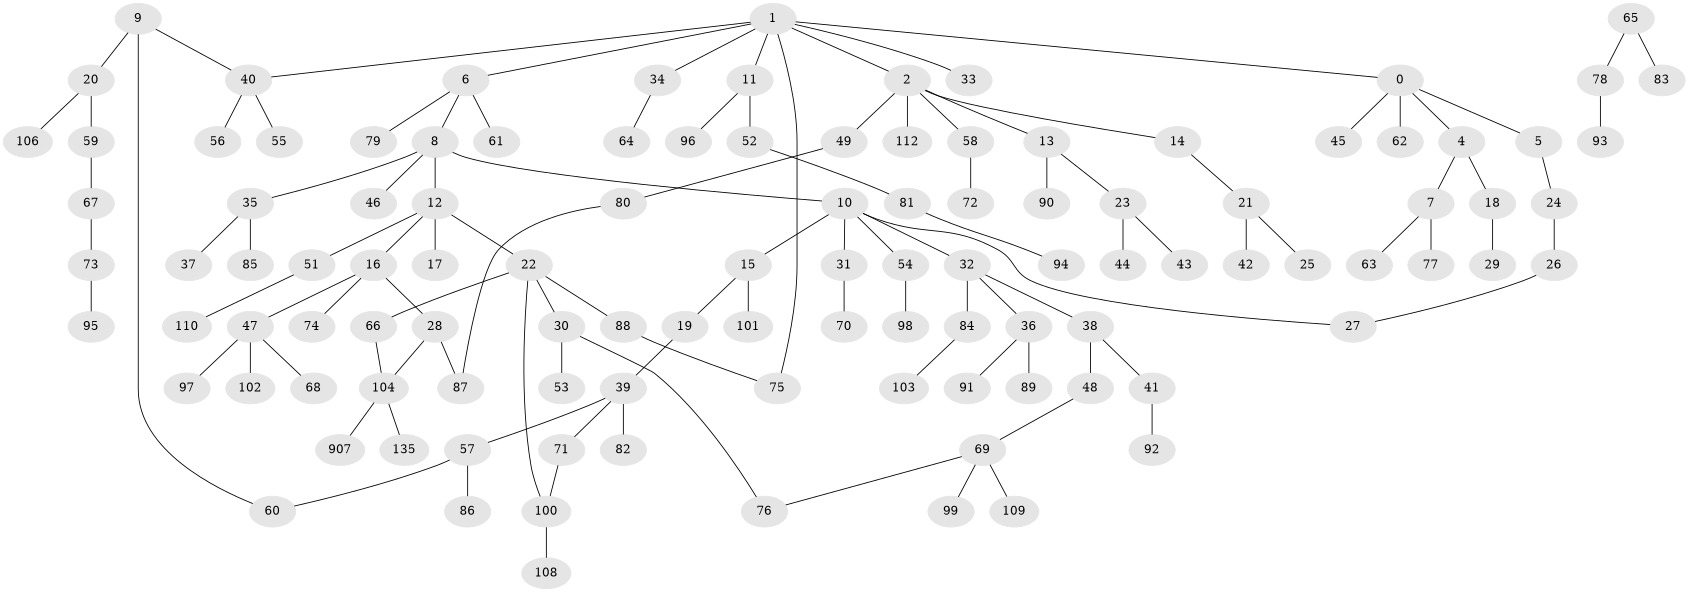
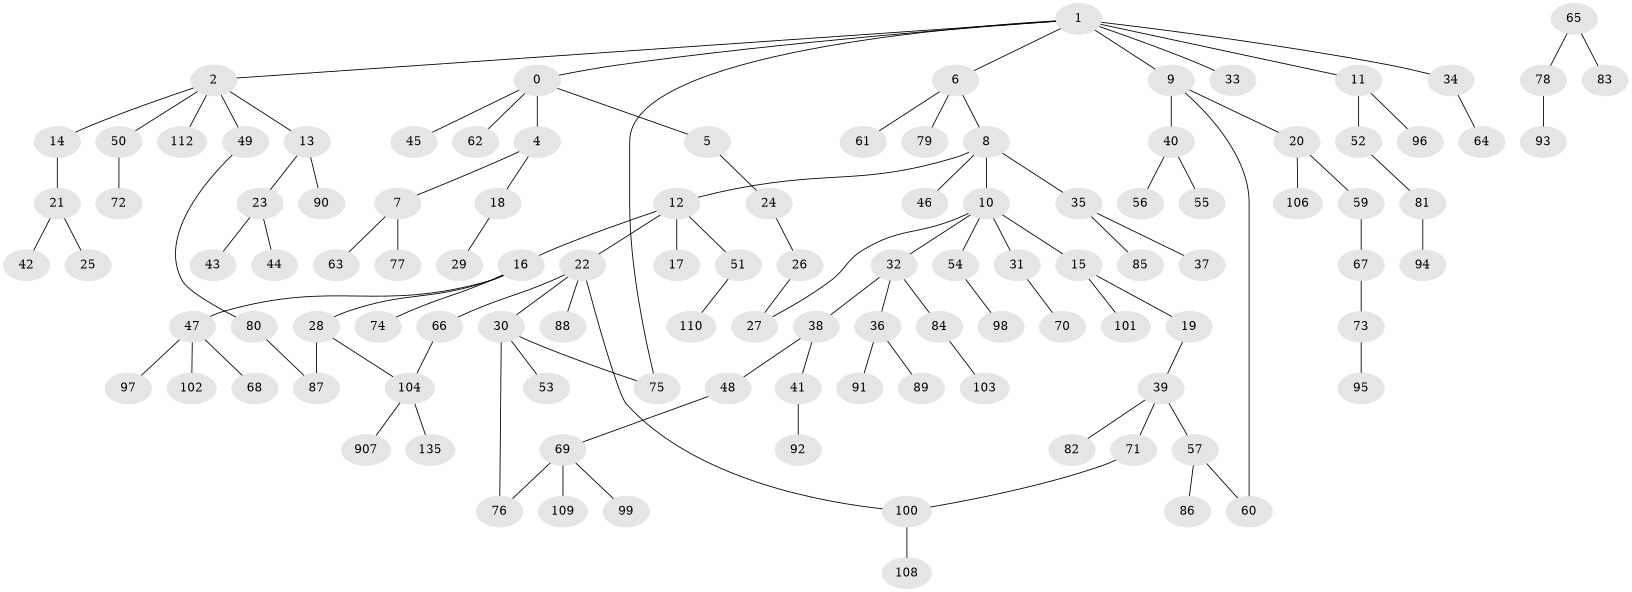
(511, 50) -> (1125, 50)
(971, 142) -> (119, 142)
(699, 360) -> (578, 360)
